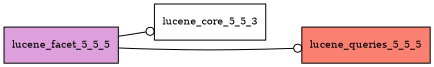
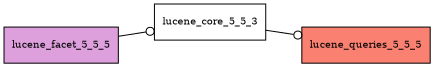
(206, 50) -> (280, 32)
